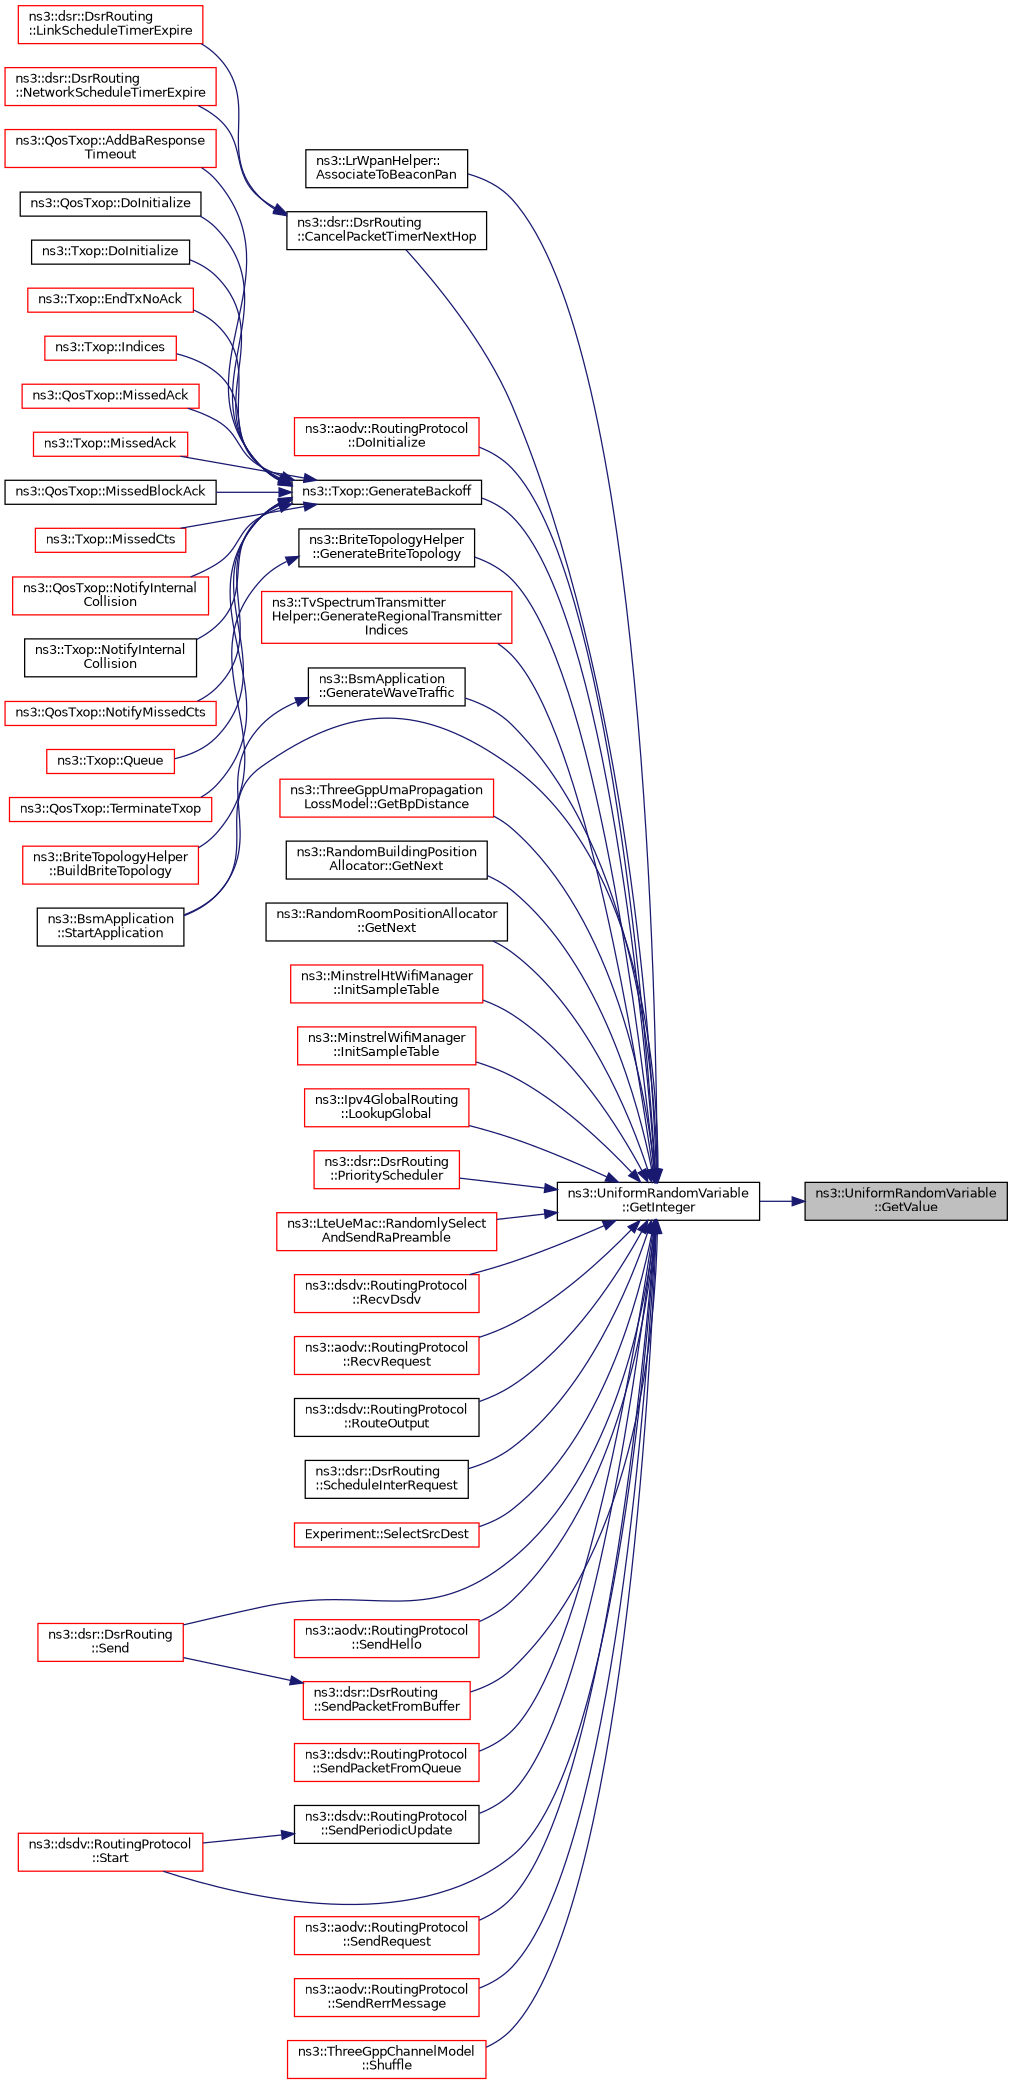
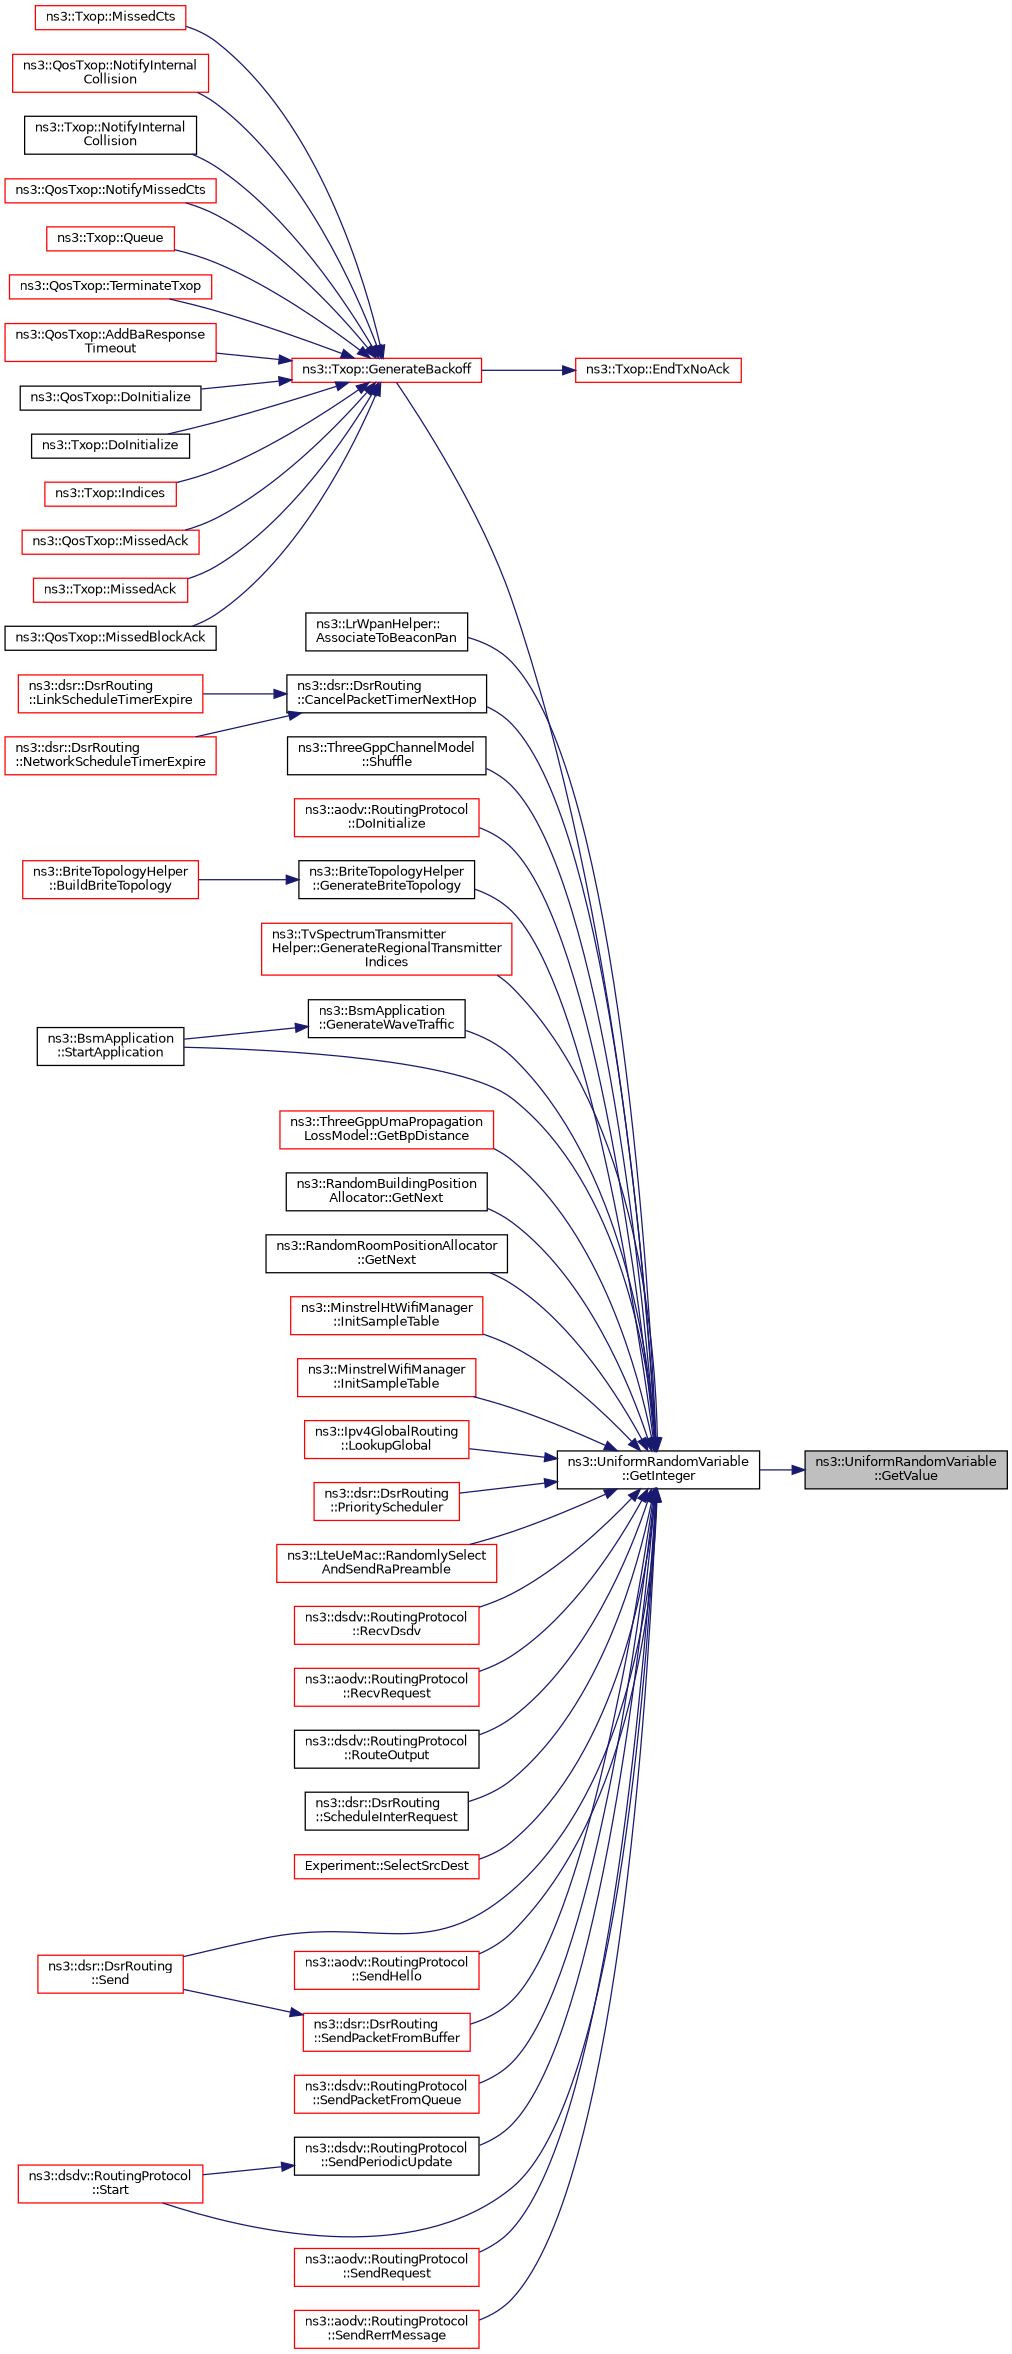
(239, 393) -> (522, 370)
(387, 492) -> (387, 370)
(387, 2060) -> (387, 756)
